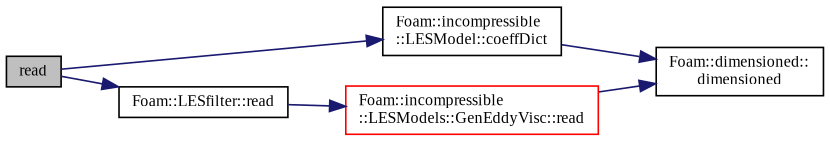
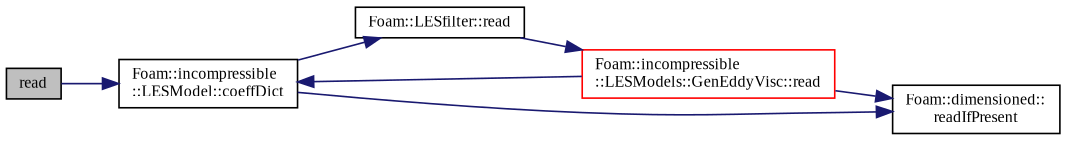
(740, 72) -> (976, 109)
none -> (448, 79)
(82, 80) -> (331, 51)
